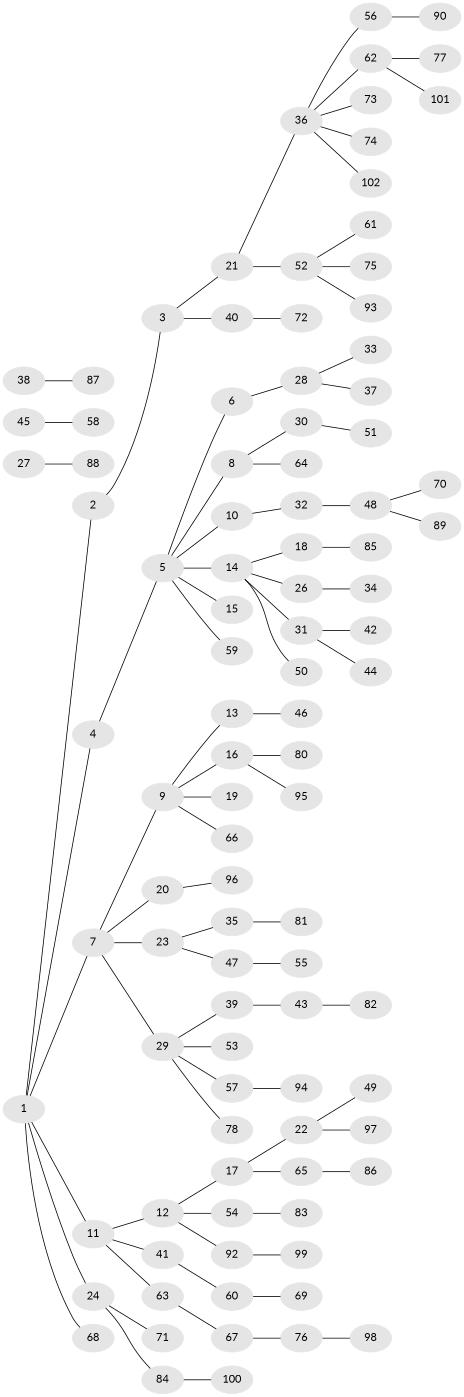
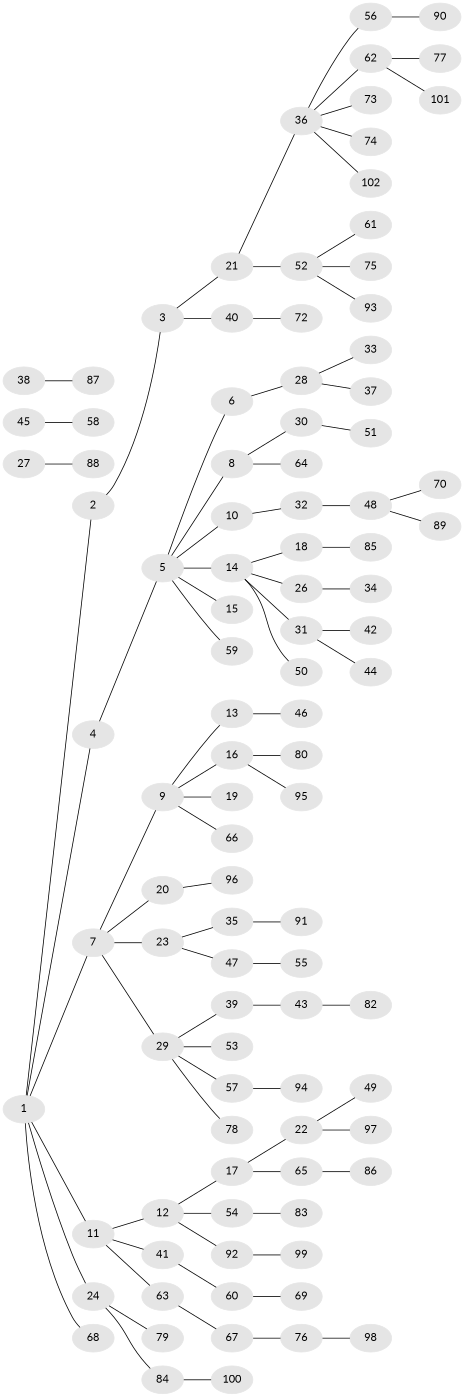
(301, 922) -> (301, 922)
(163, 1338) -> (163, 1338)
